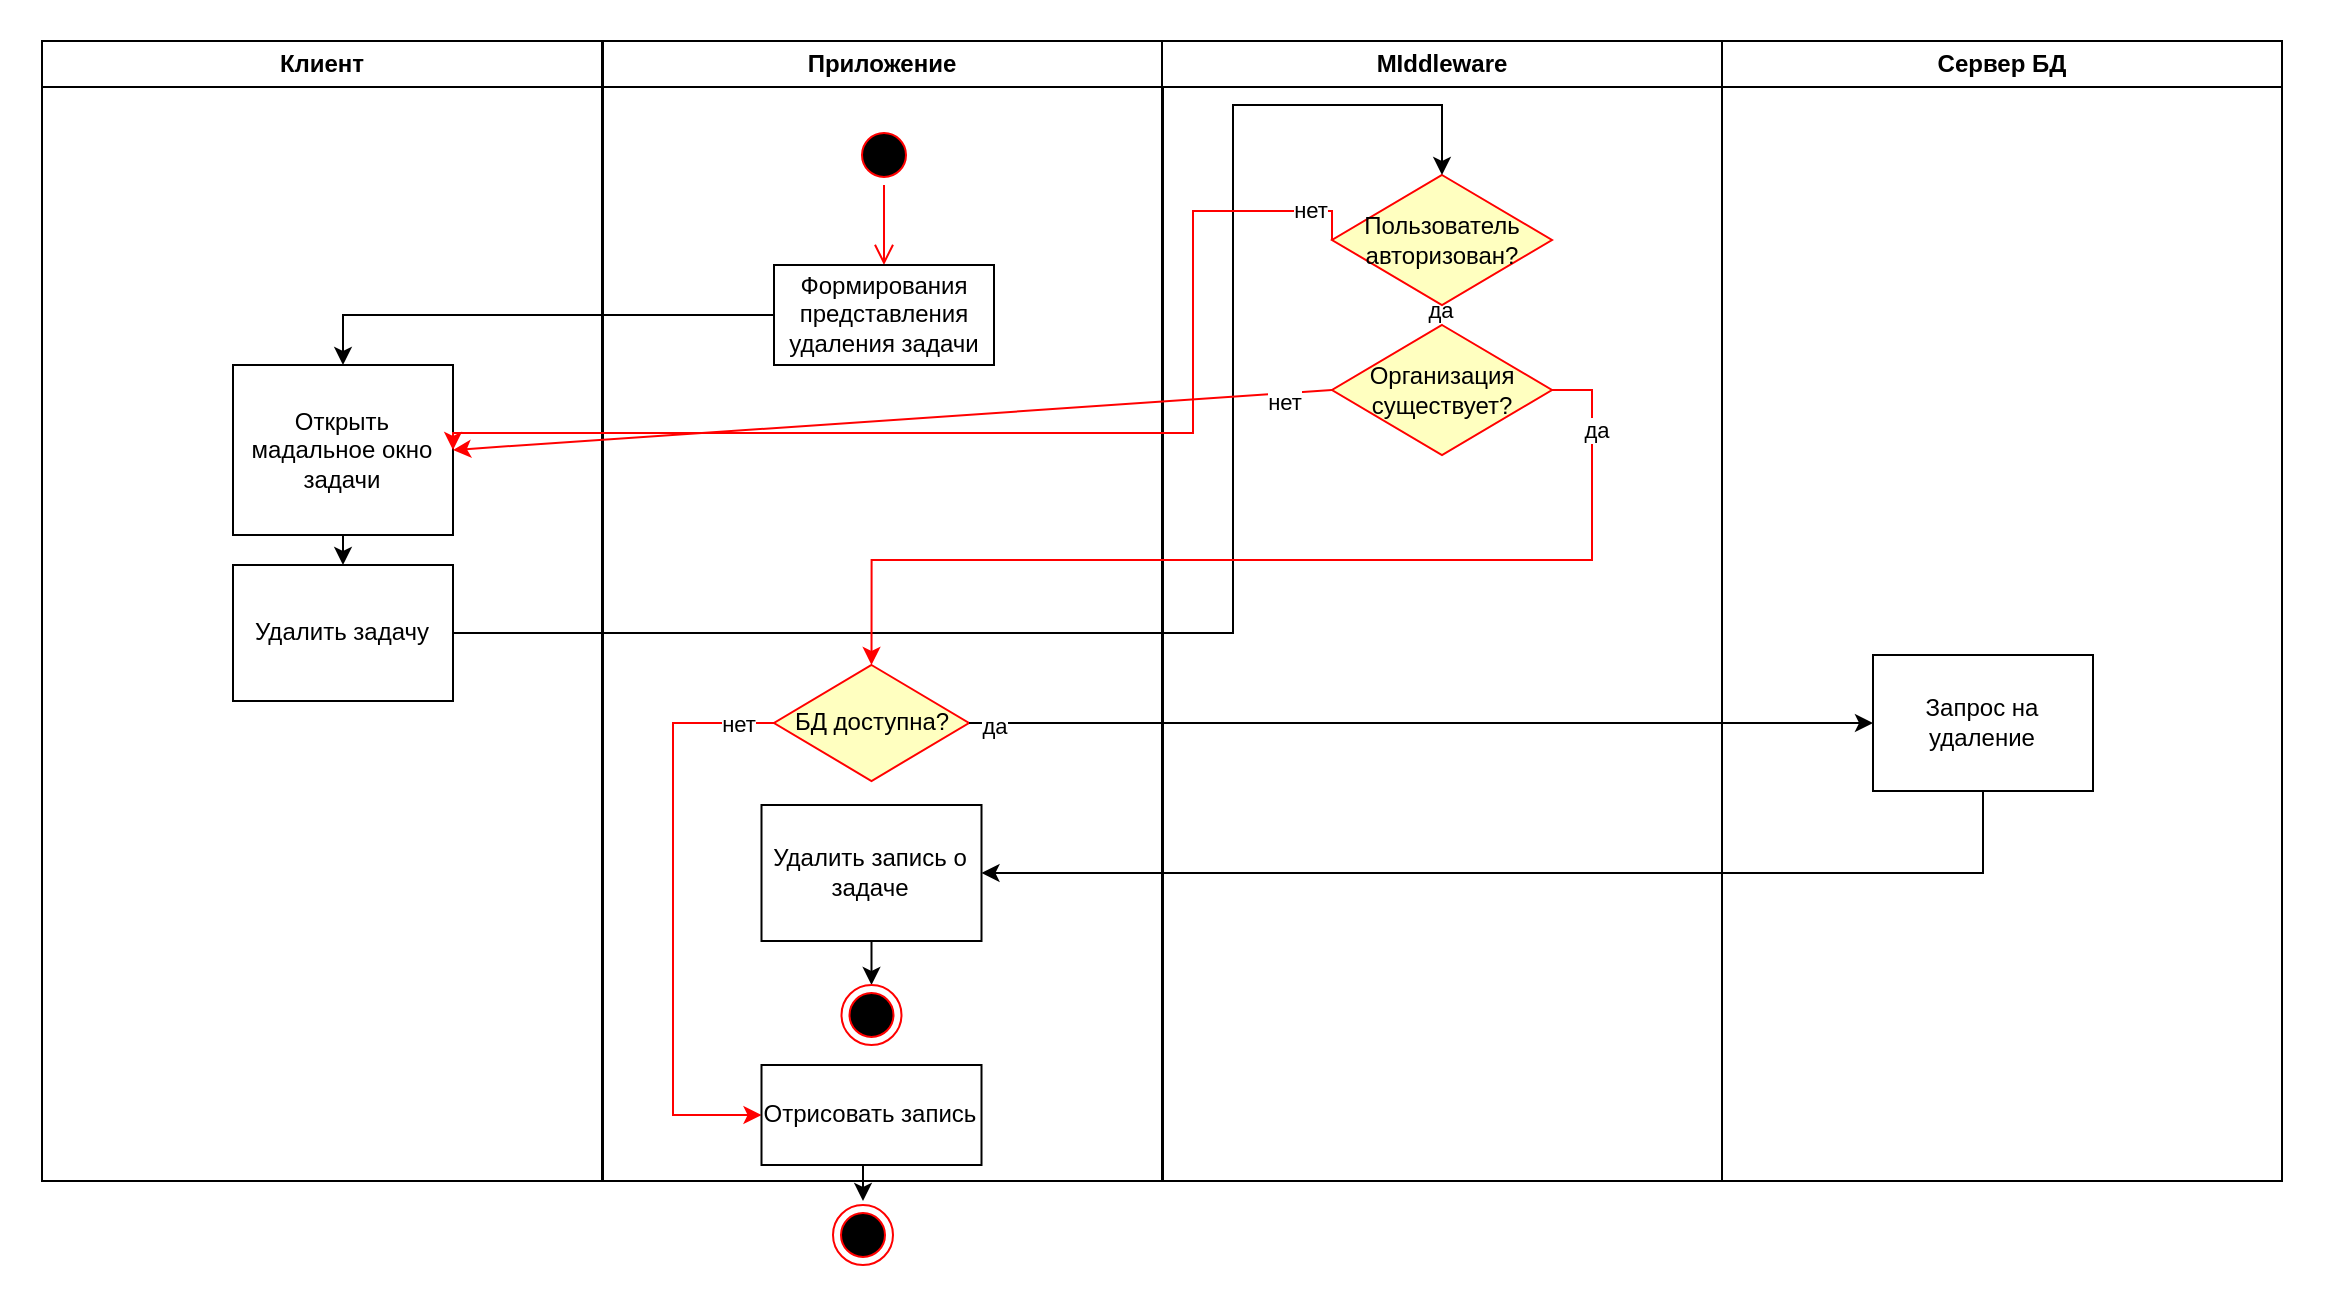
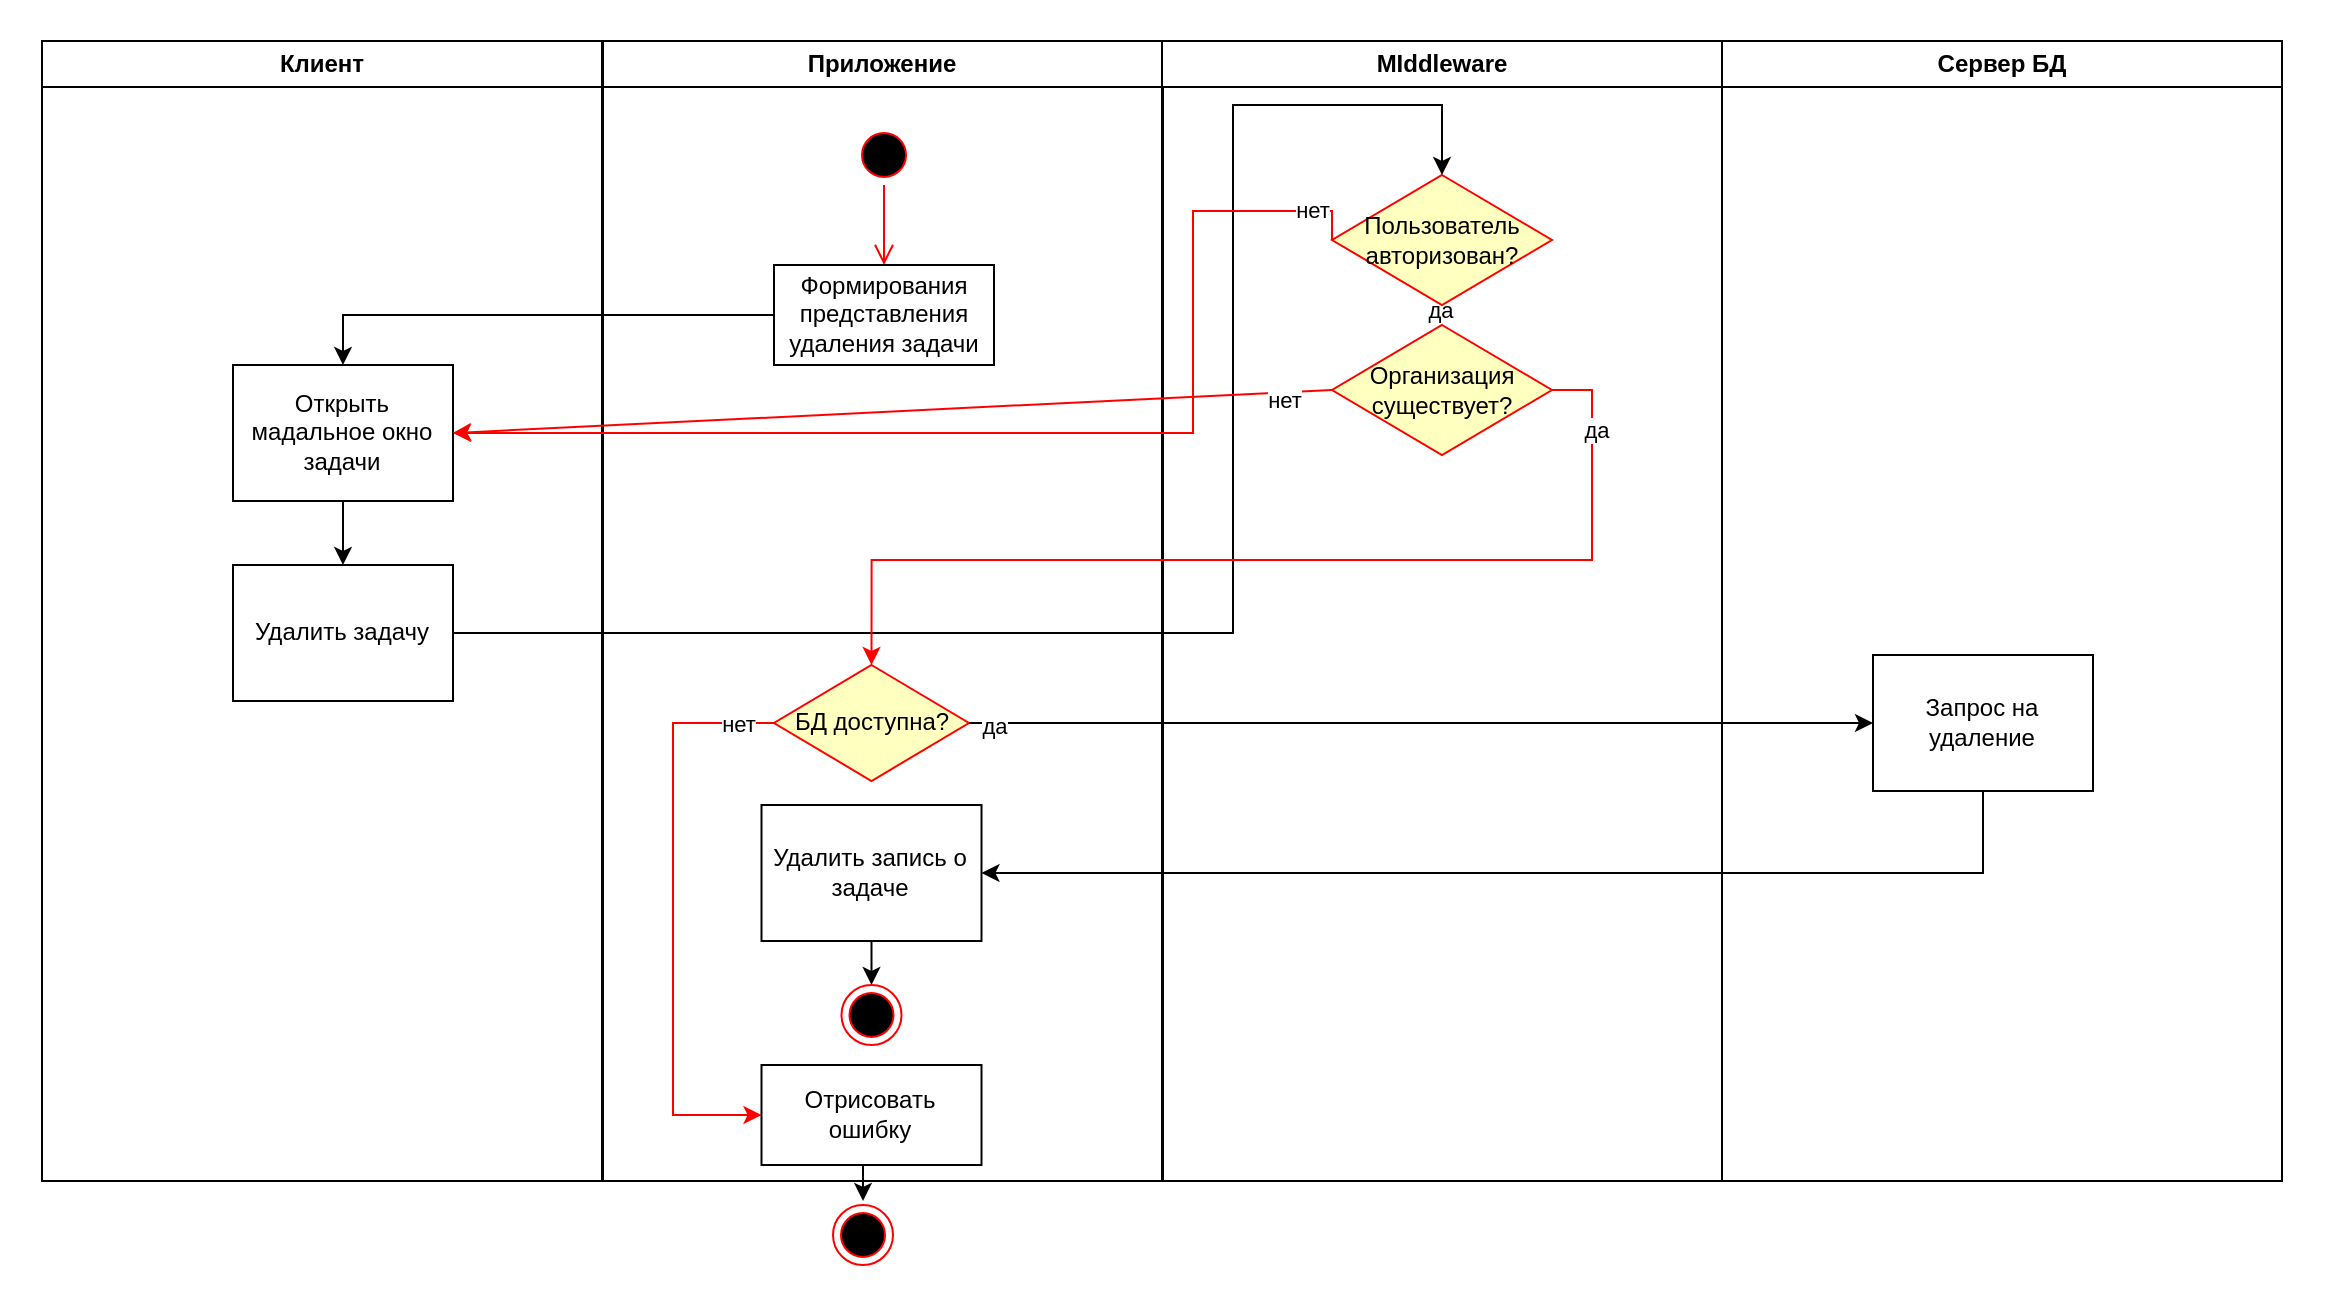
(343, 450) -> (343, 433)
(871, 1115) -> (871, 1115)
